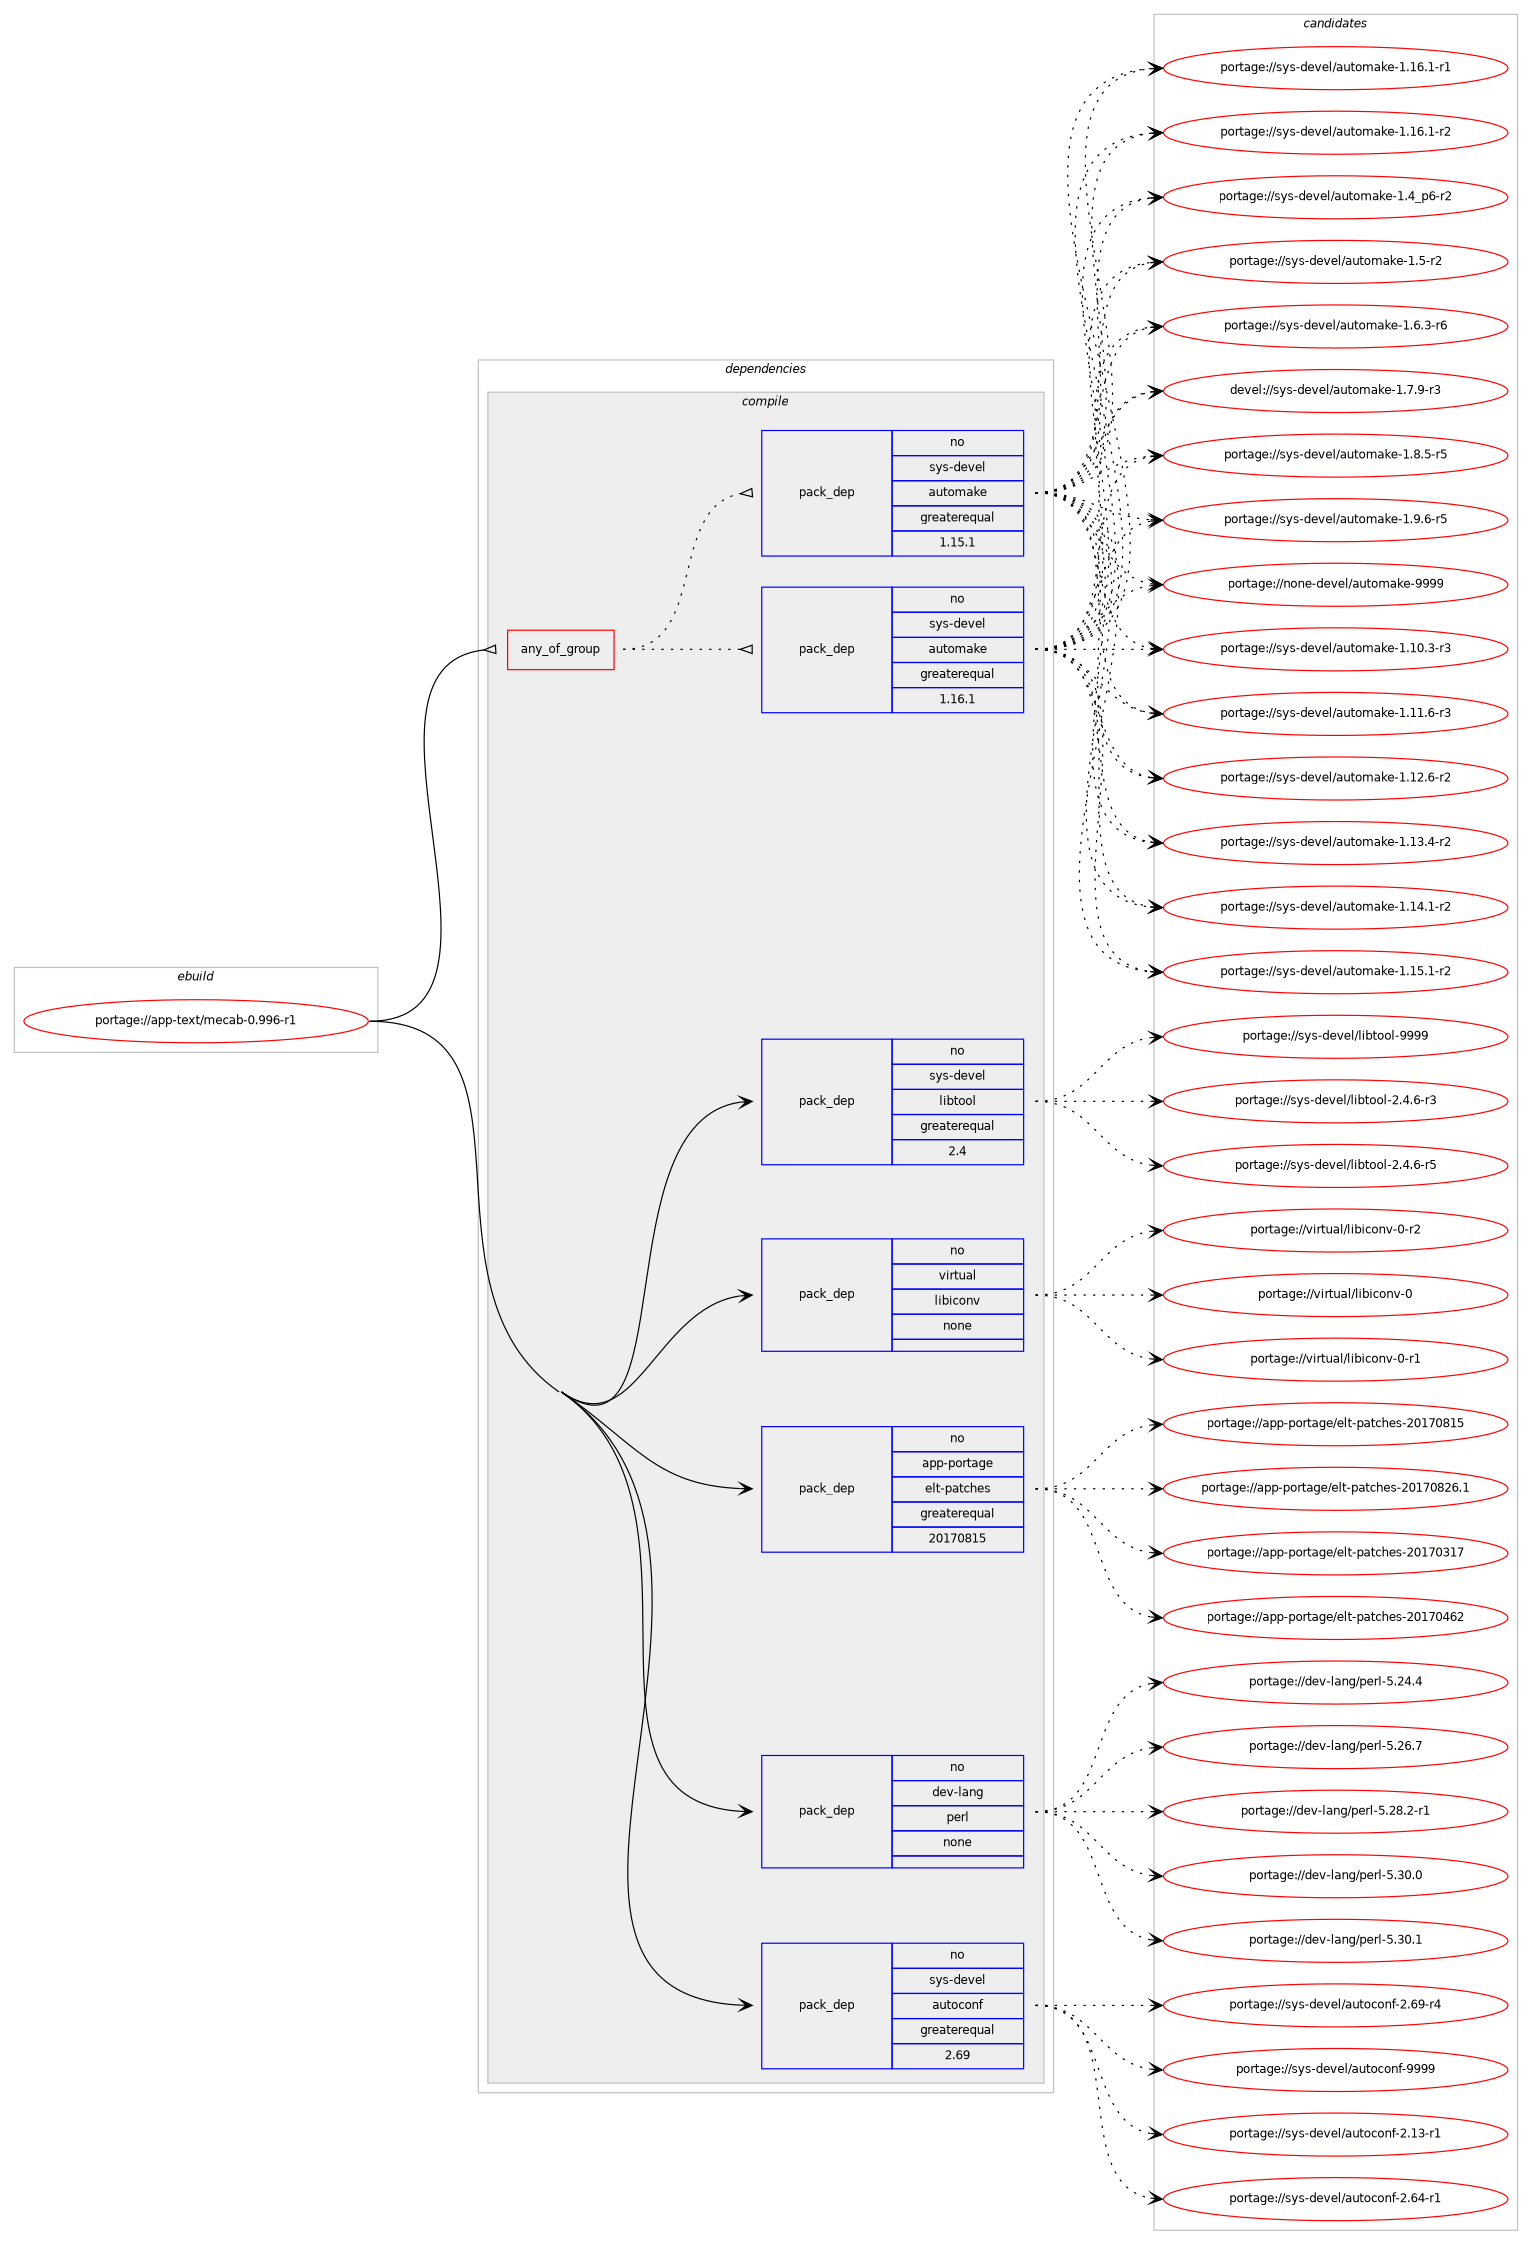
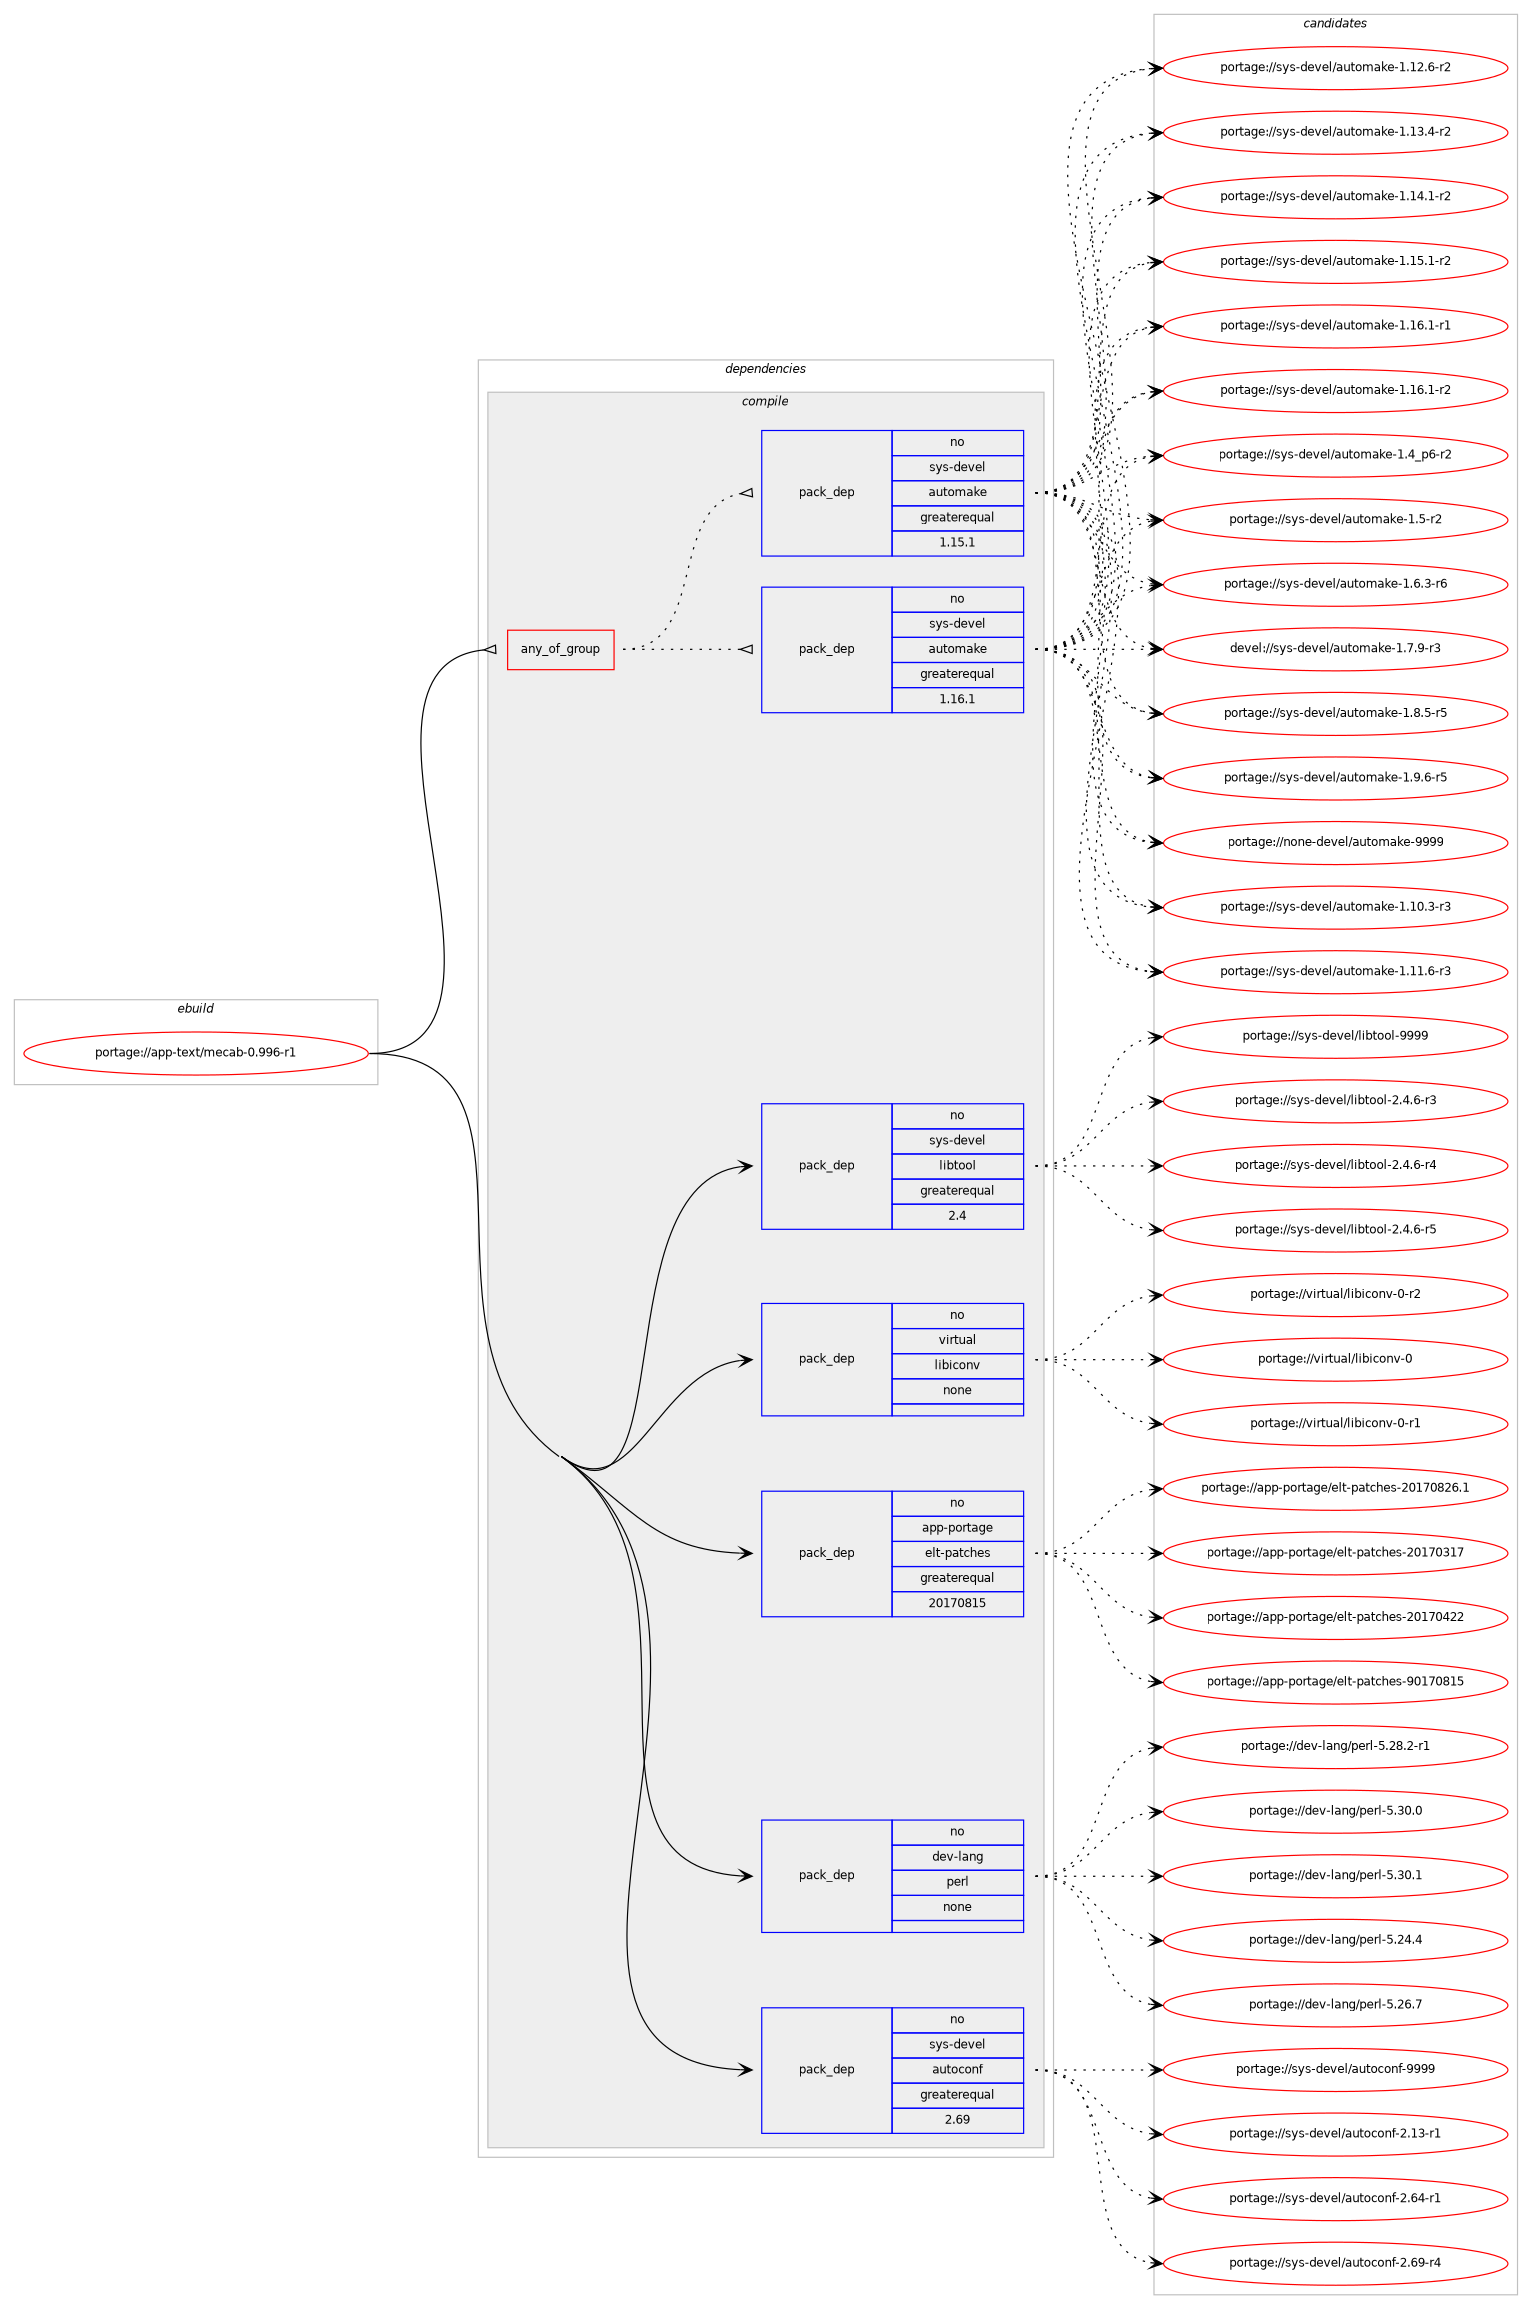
none -> (1336, 1166)
(1336, 1424) -> (1336, 1683)
(1336, 1618) -> (1336, 1618)
